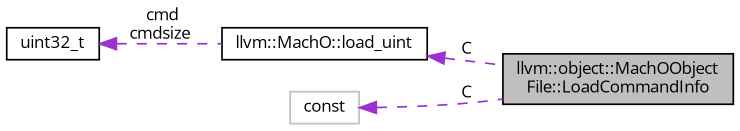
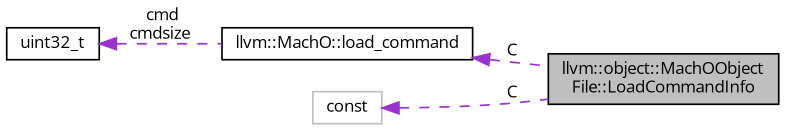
(325, 44) -> (347, 44)
